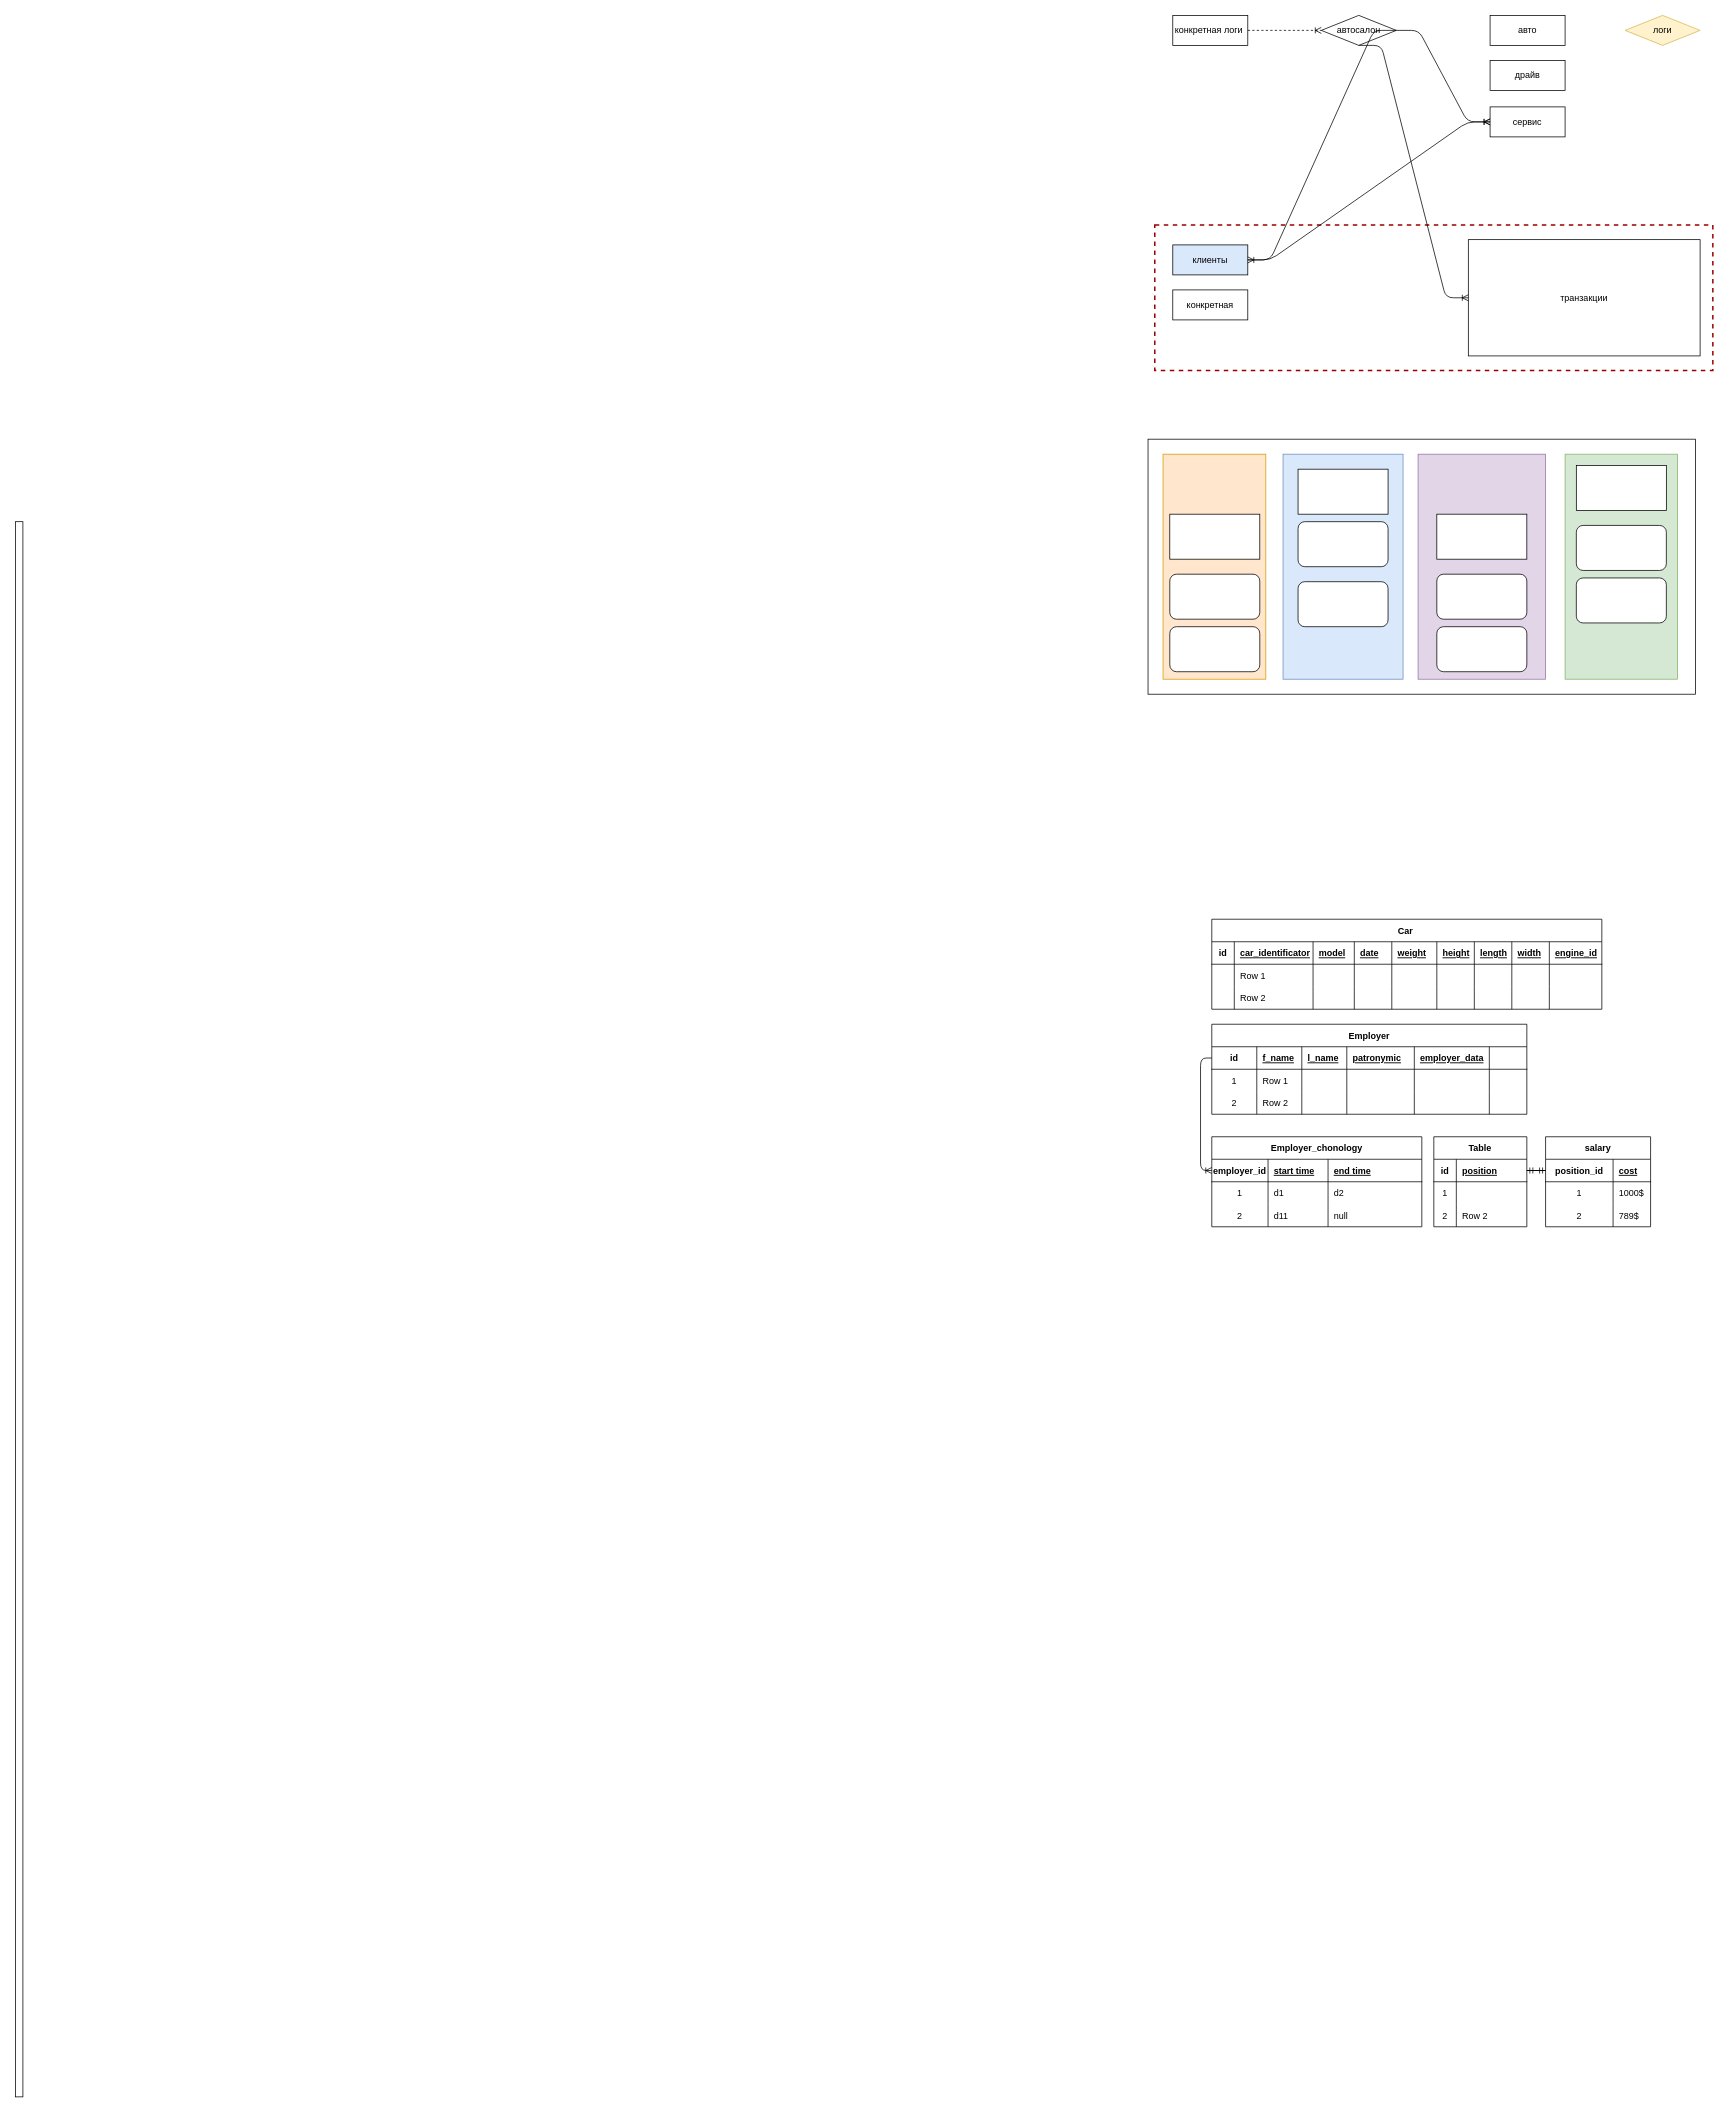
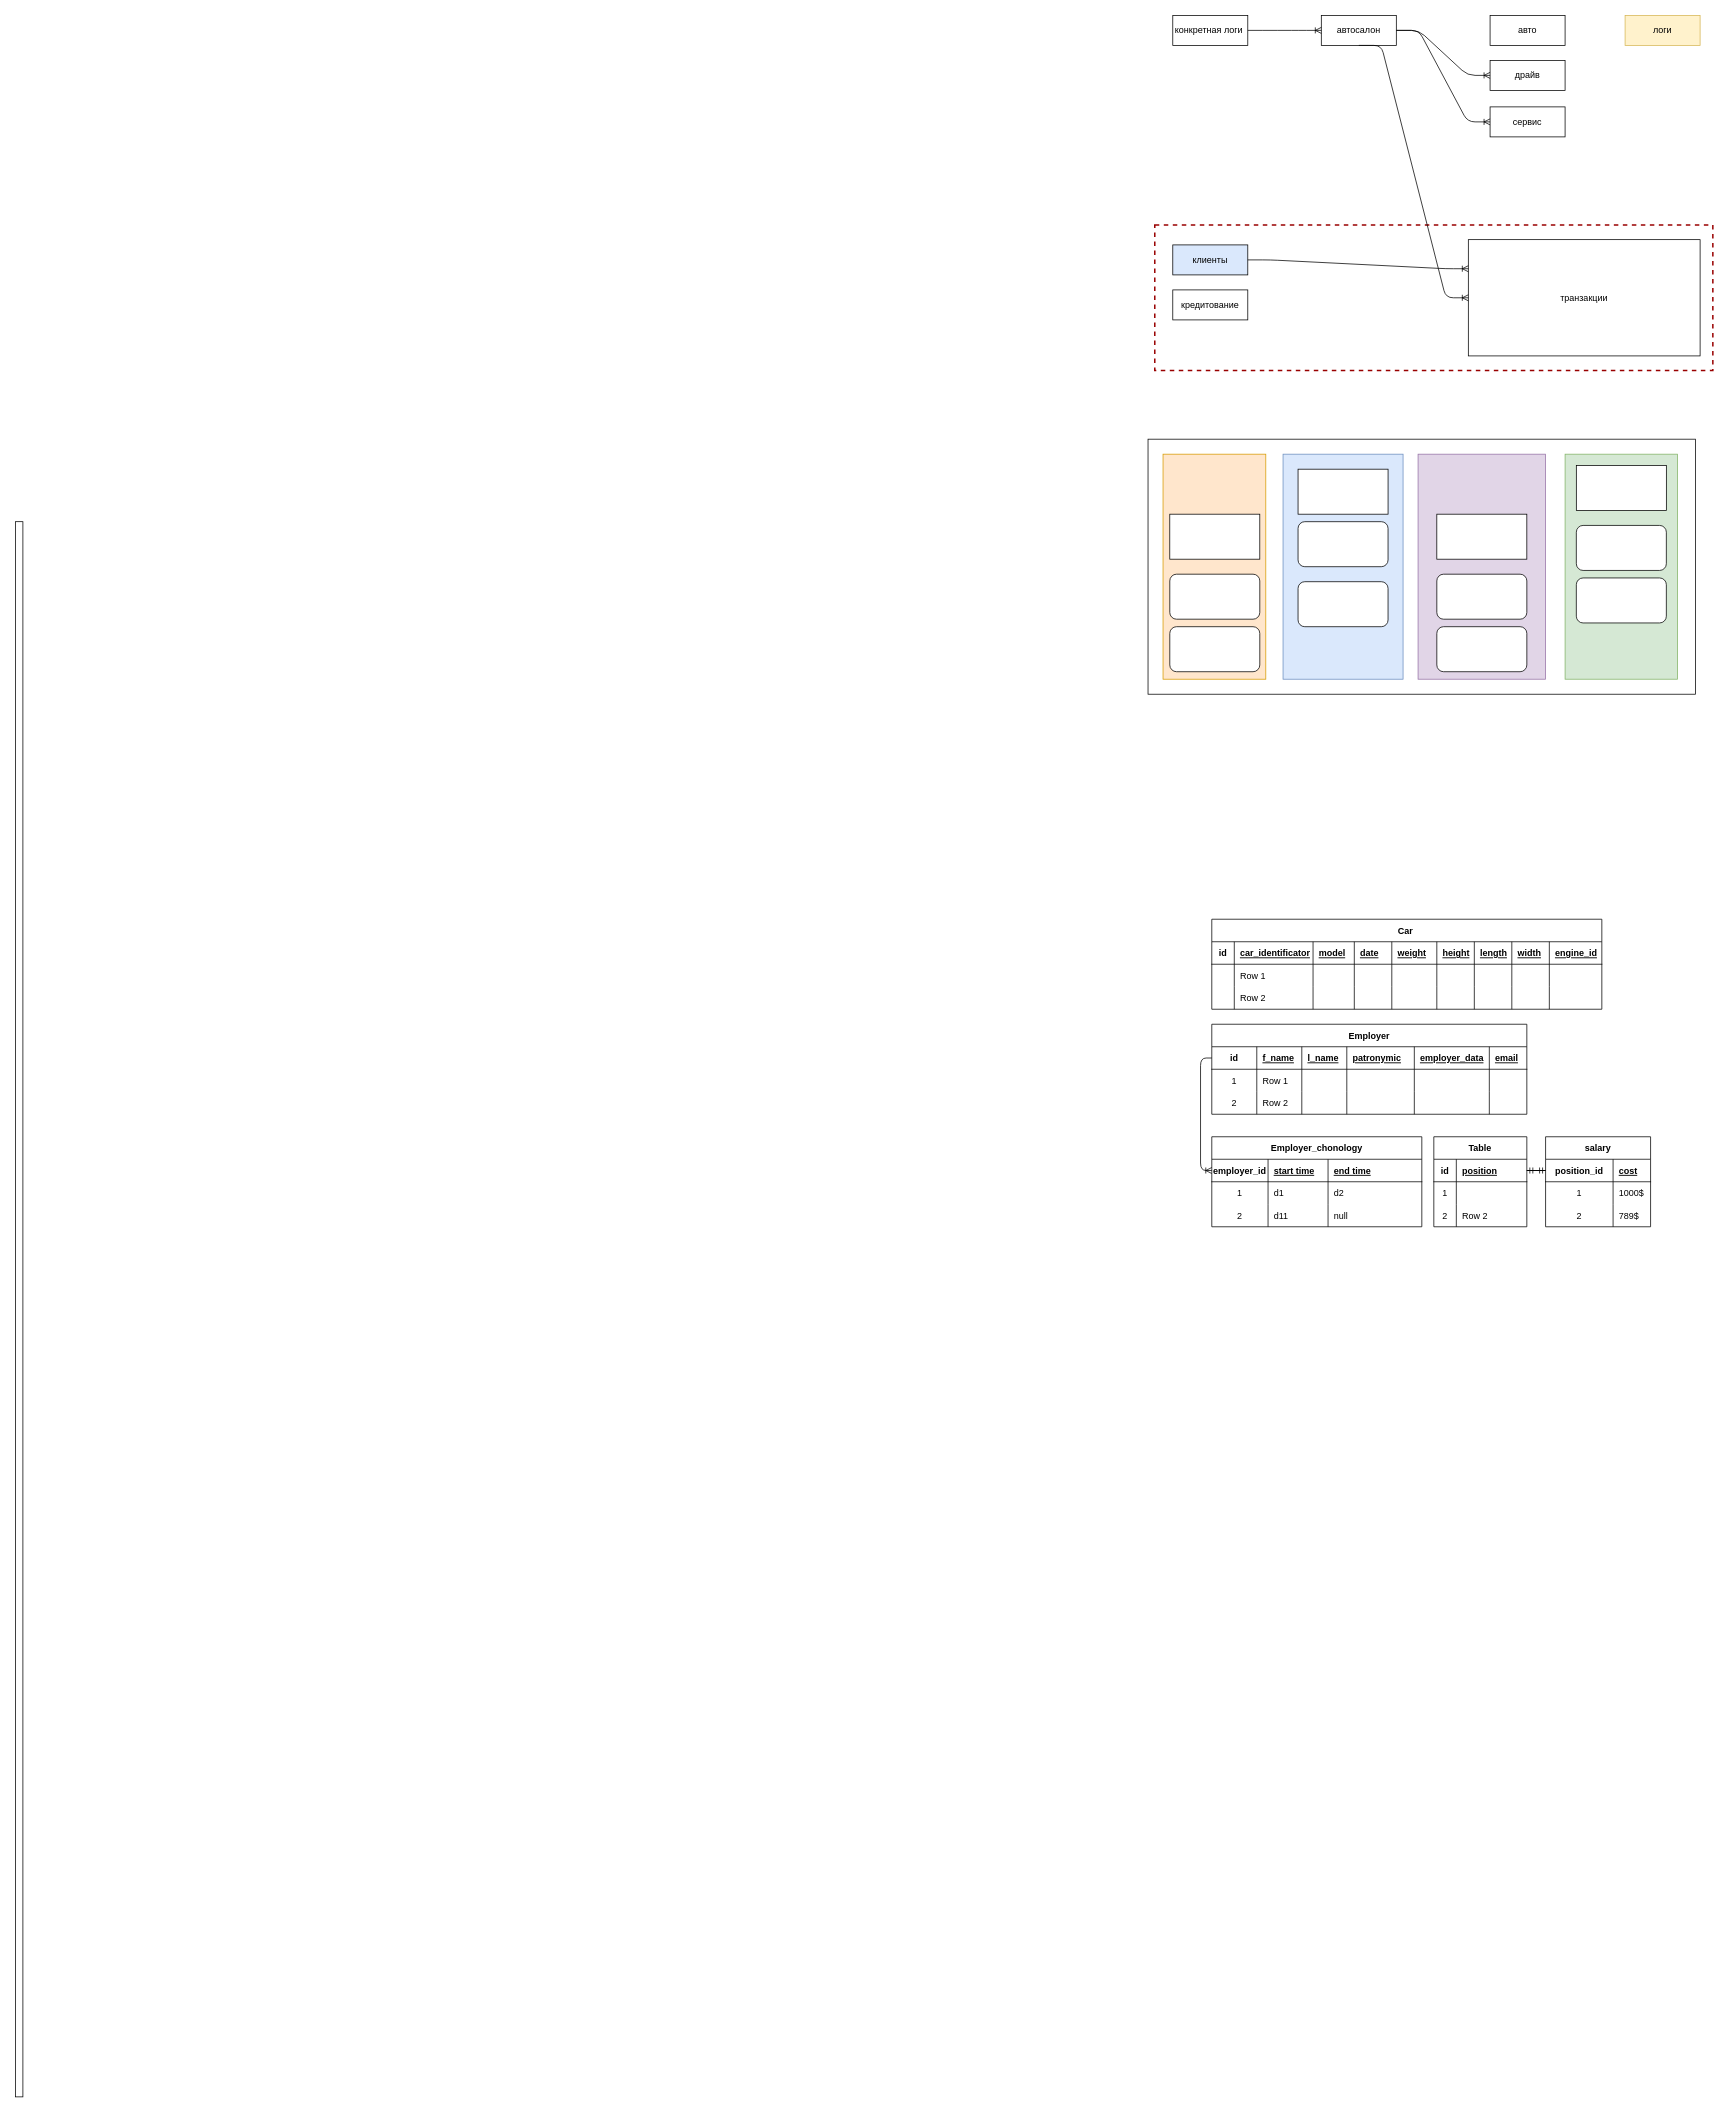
(1284, 30) -> (1284, 30)
(1359, 30) -> (1359, 30)
(1662, 30) -> (1662, 30)
(1326, 135) -> (1452, 61)
(1370, 190) -> (1367, 265)
(1210, 305) -> (1210, 305)
none -> (1508, 1058)
